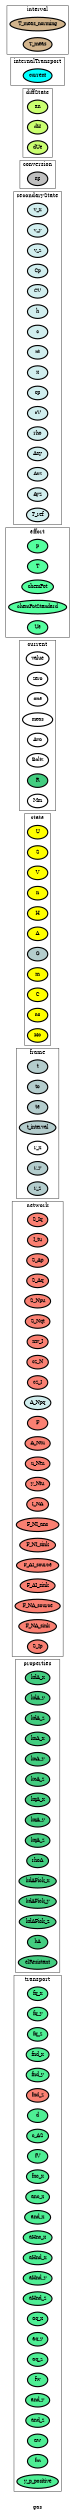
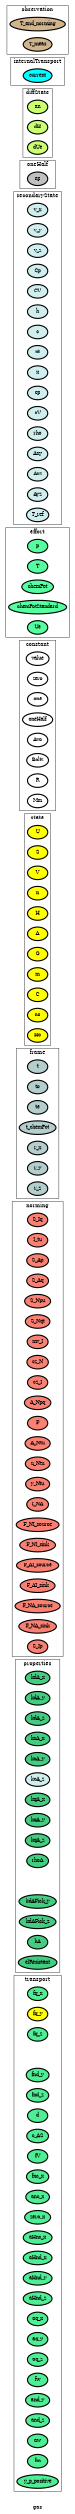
(38, 10) -> (38, 10)
(38, 24) -> (38, 24)
(38, 165) -> (38, 165)
(38, 645) -> (38, 645)
(38, 720) -> (38, 720)
(38, 781) -> (38, 781)
(38, 954) -> (38, 954)
(38, 1128) -> (38, 1128)
(38, 1148) -> (38, 1148)
(38, 1206) -> (38, 1206)
(38, 1403) -> (38, 1403)
(38, 1525) -> (38, 1525)
(38, 1780) -> (38, 1780)
(38, 1881) -> none
(38, 2014) -> (38, 2014)
(38, 2055) -> none
(38, 2095) -> (38, 2095)
(38, 2217) -> (38, 2217)
